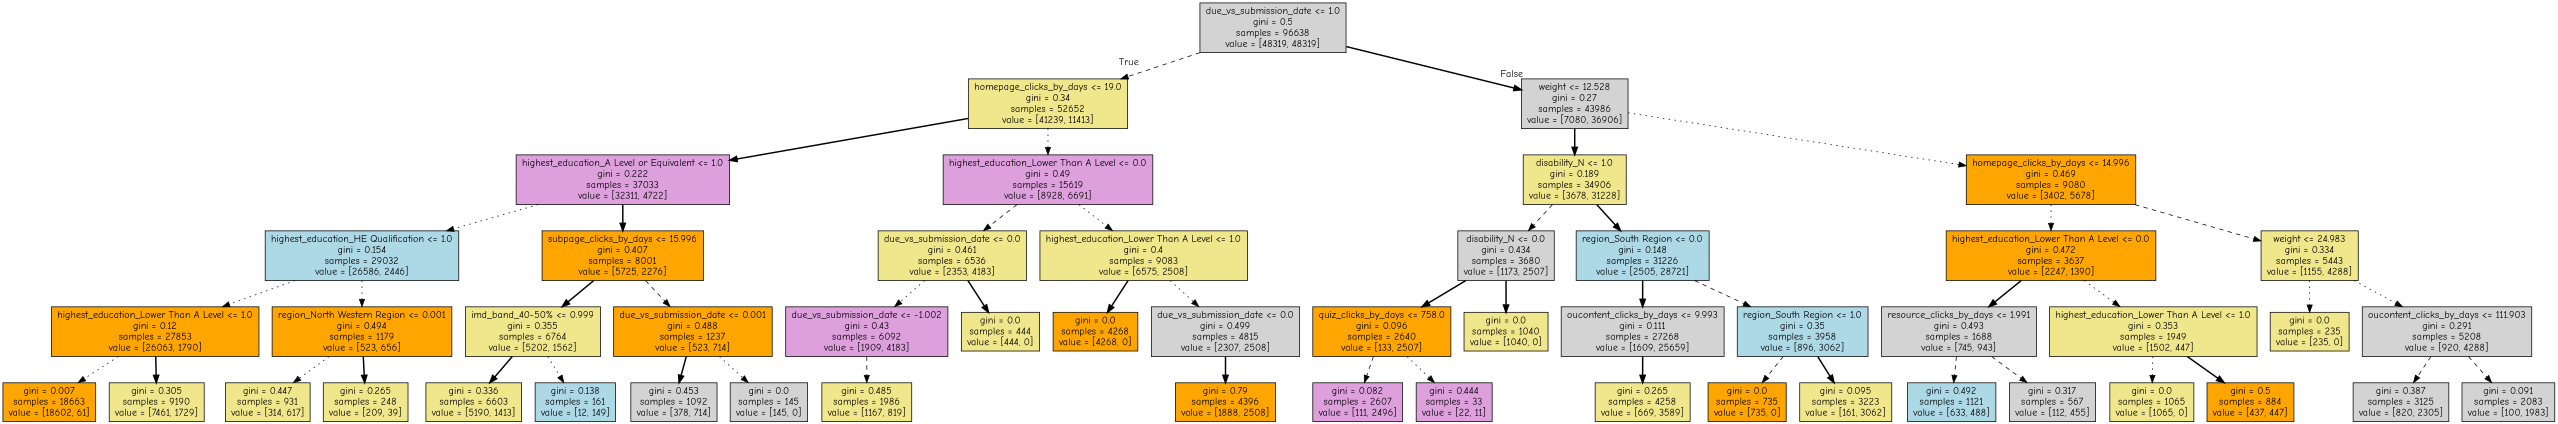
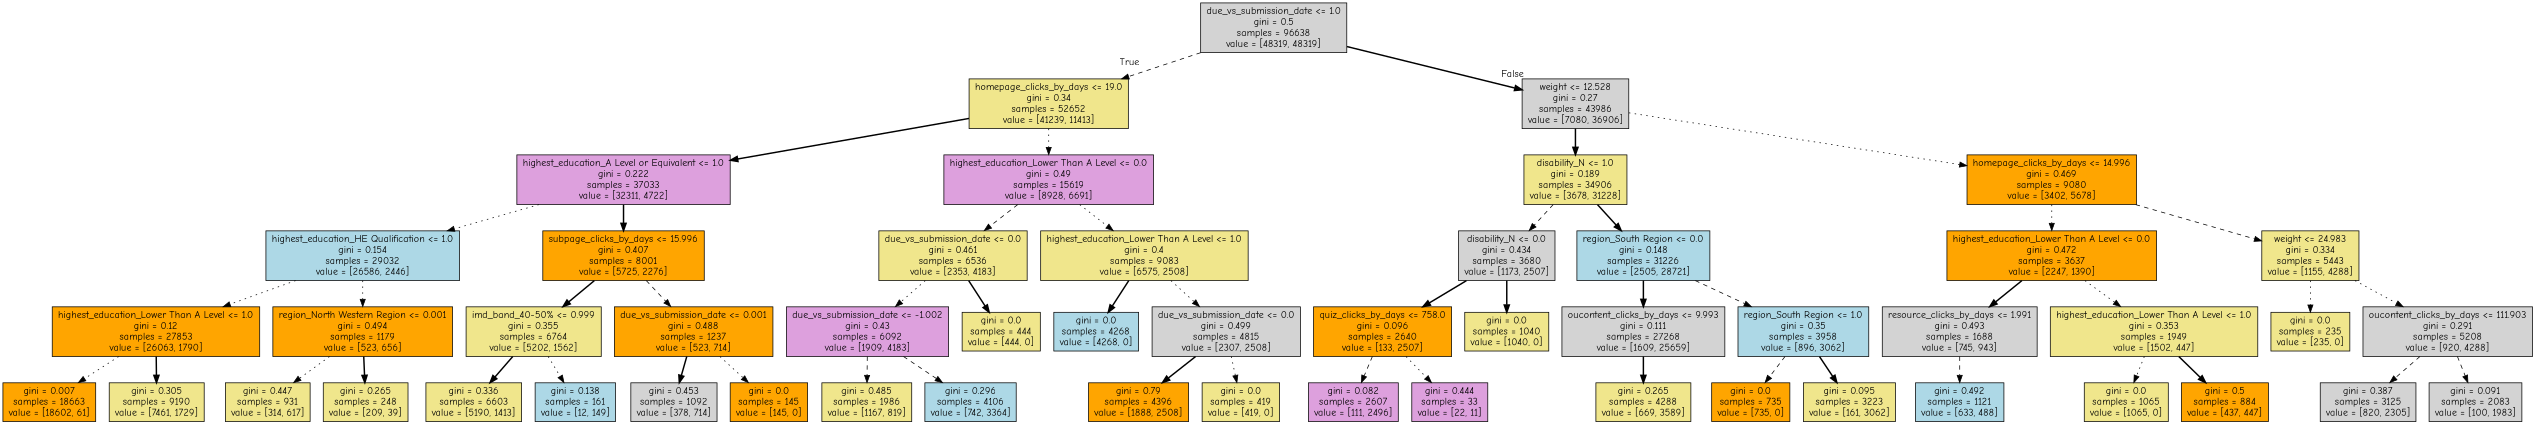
(1095, 332) -> (1096, 332)
(769, 402) -> (769, 402)
none -> (971, 402)
none -> (1241, 402)
(1643, 402) -> (1643, 402)
(2052, 402) -> none
